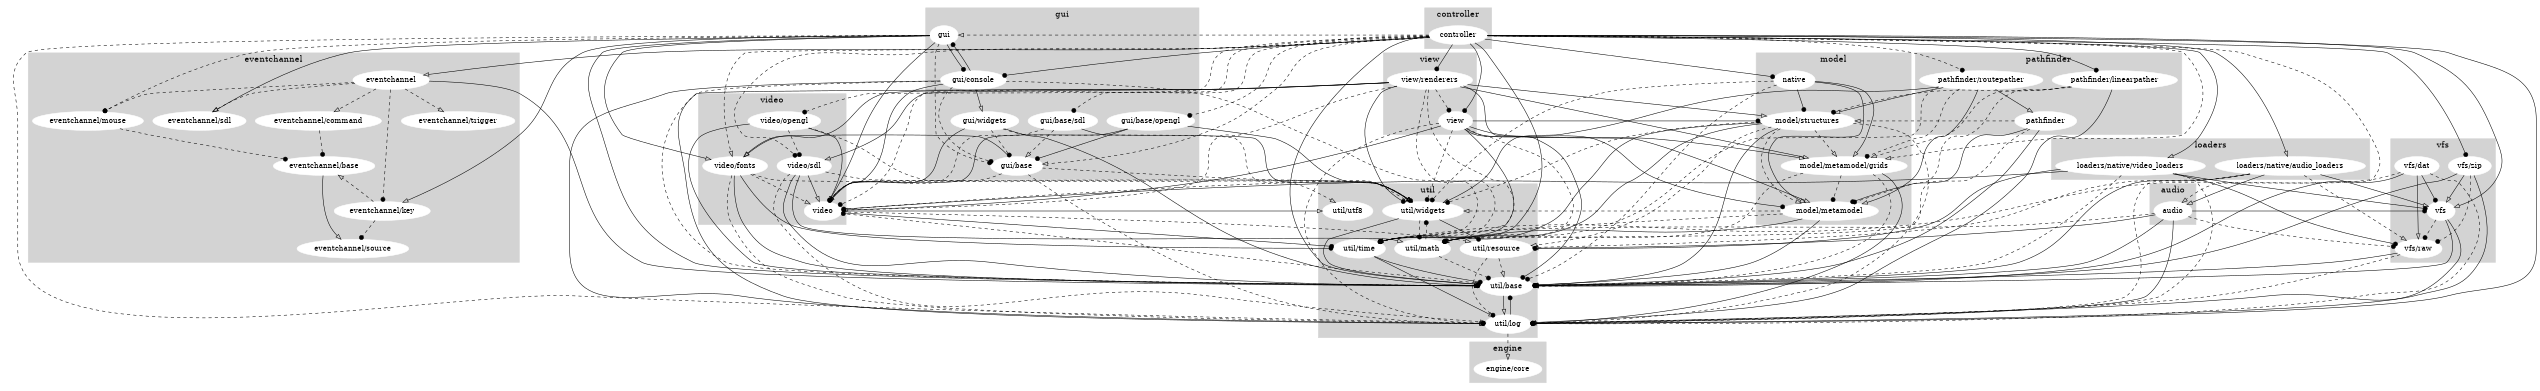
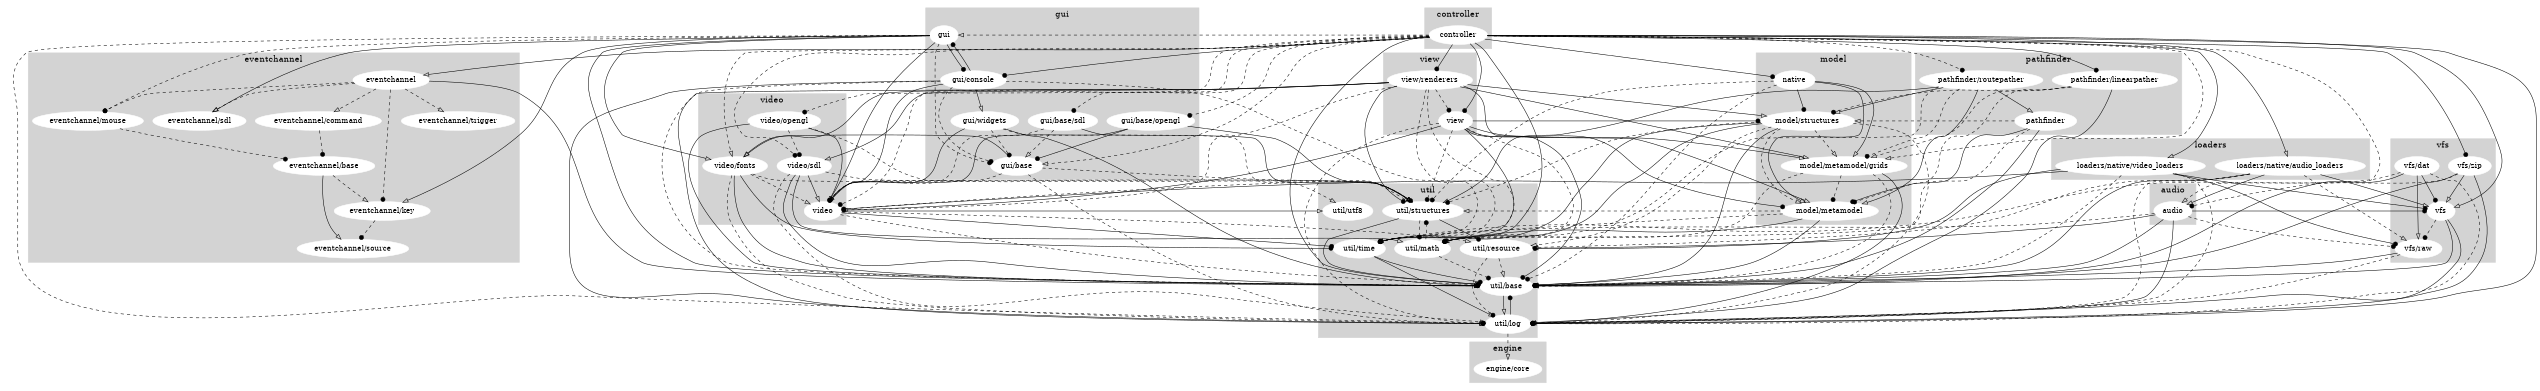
(358, 190) -> (348, 187)
(1423, 211) -> (1423, 211)
(2466, 213) -> (2292, 187)
(1195, 252) -> (1157, 262)
